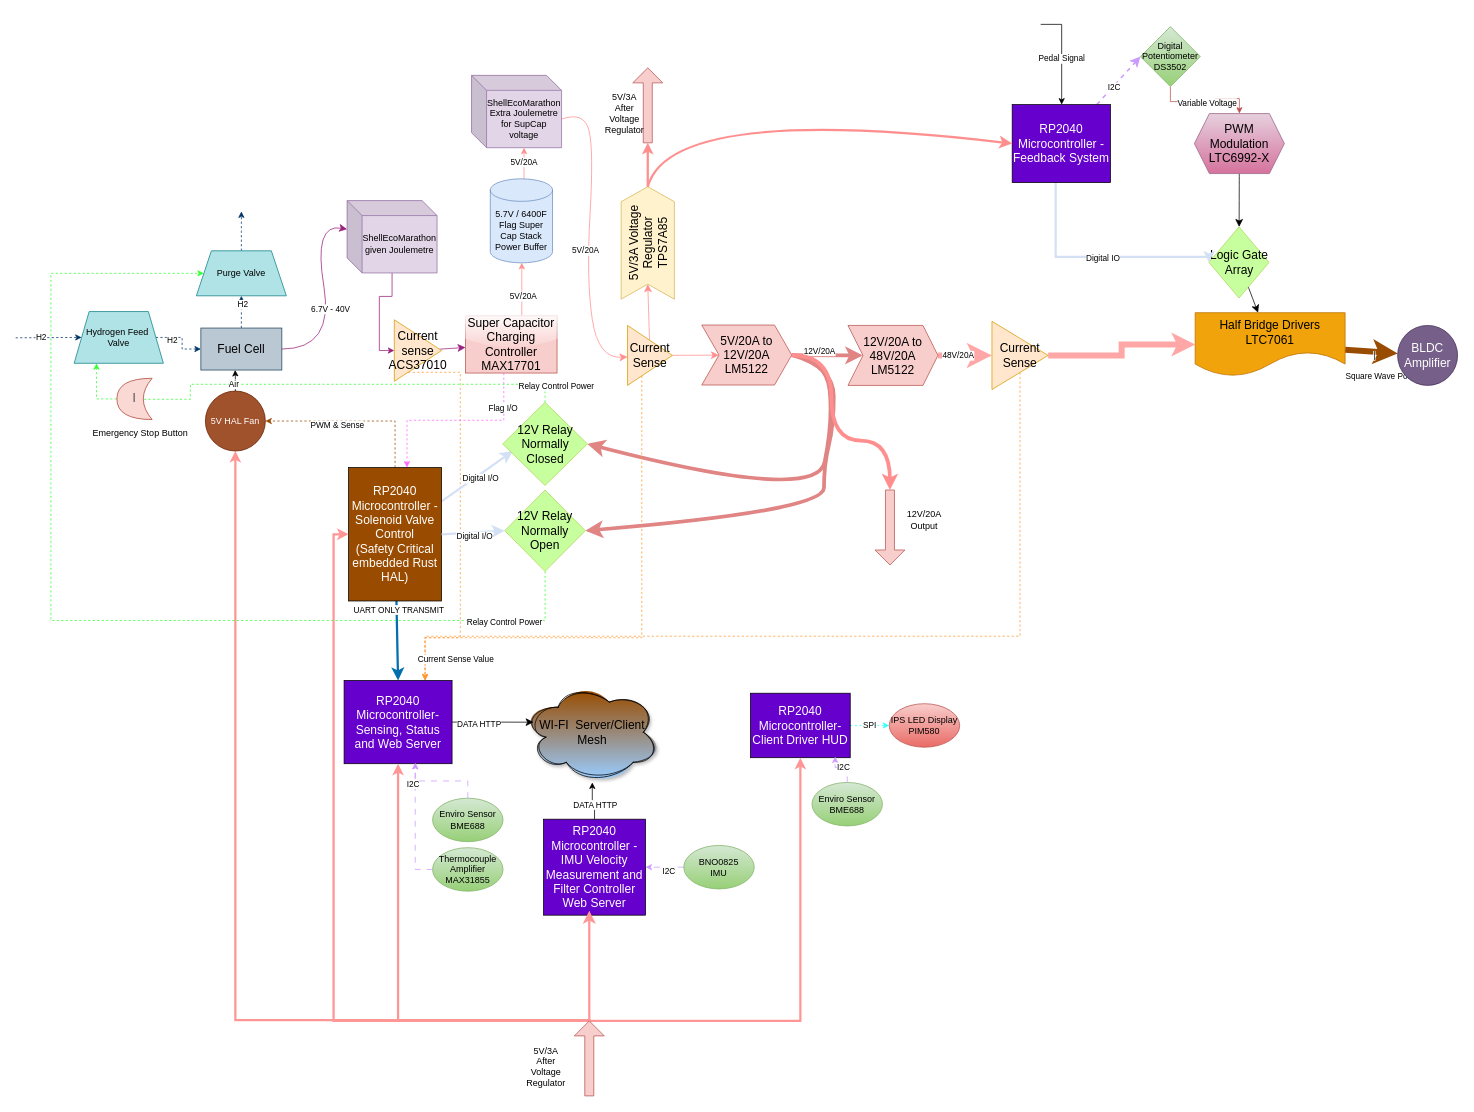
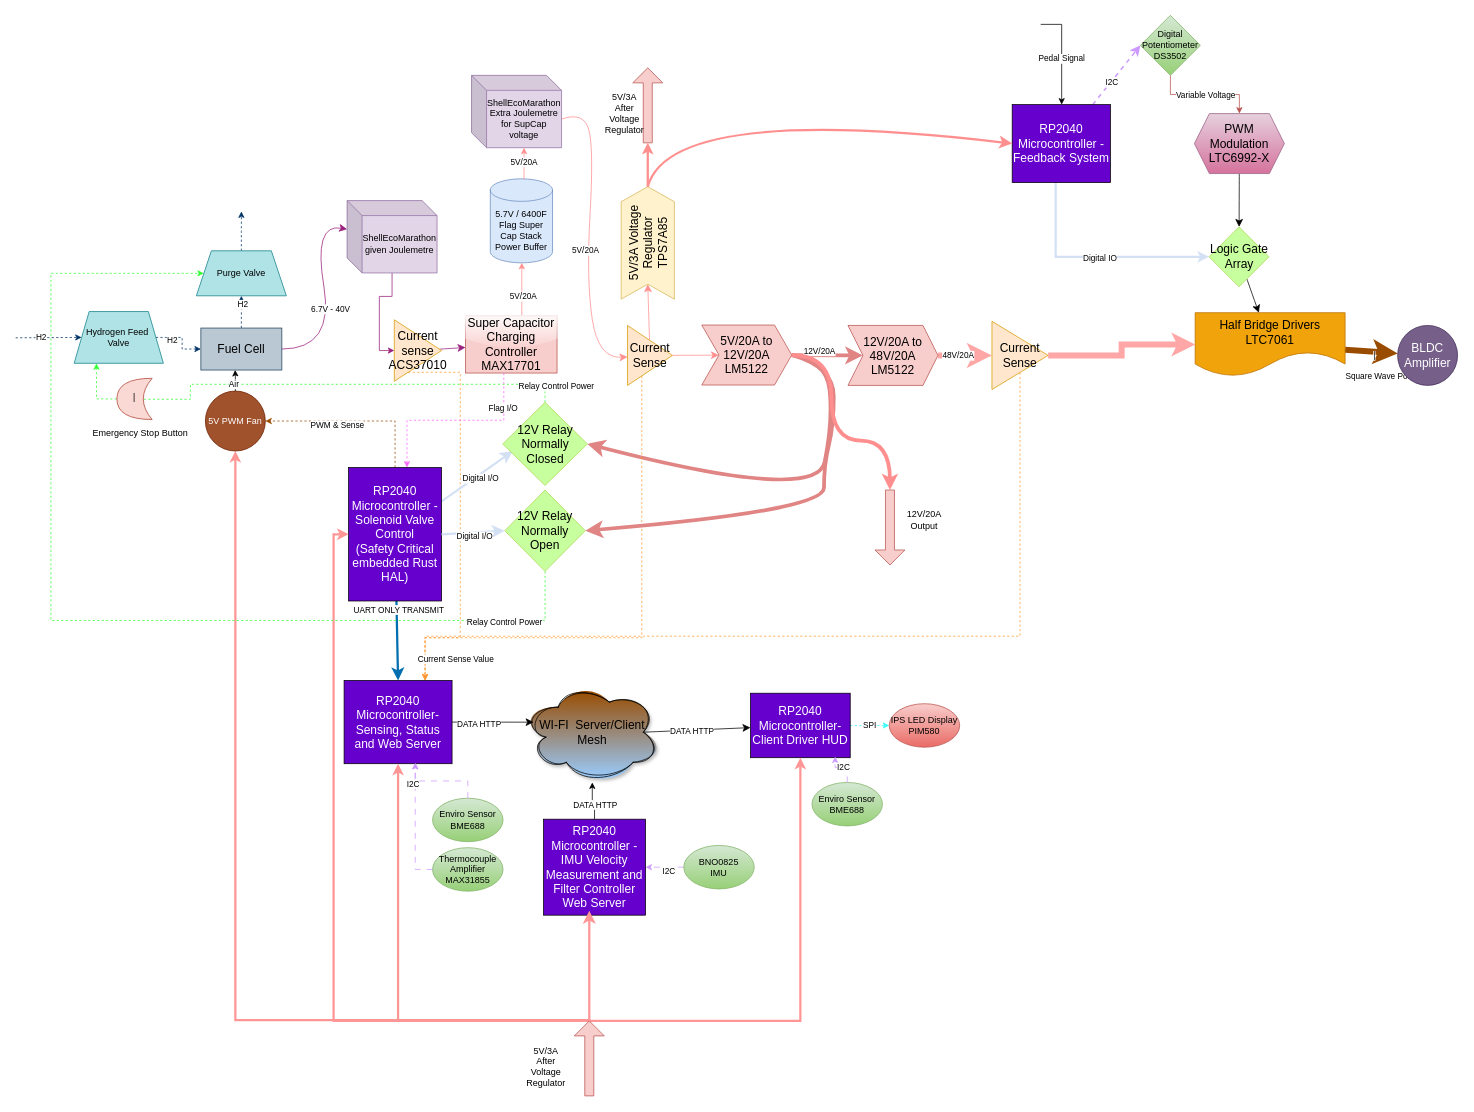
(1170, 57) -> (1170, 45)
(1239, 263) -> (1239, 257)
(235, 421) -> (235, 421)
(395, 534) -> (395, 534)
none -> (697, 730)
